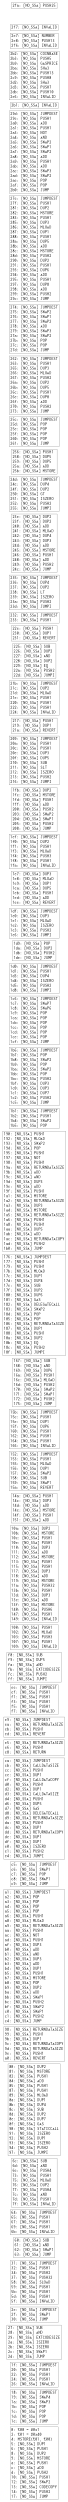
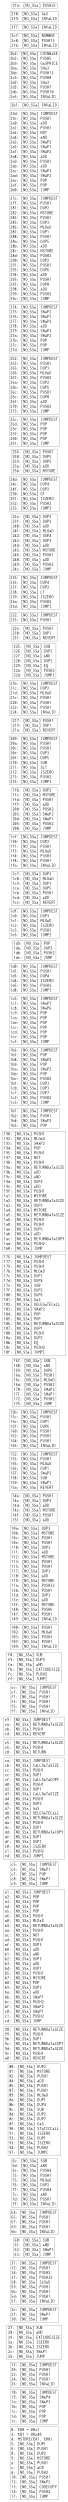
none -> (34, 16)
